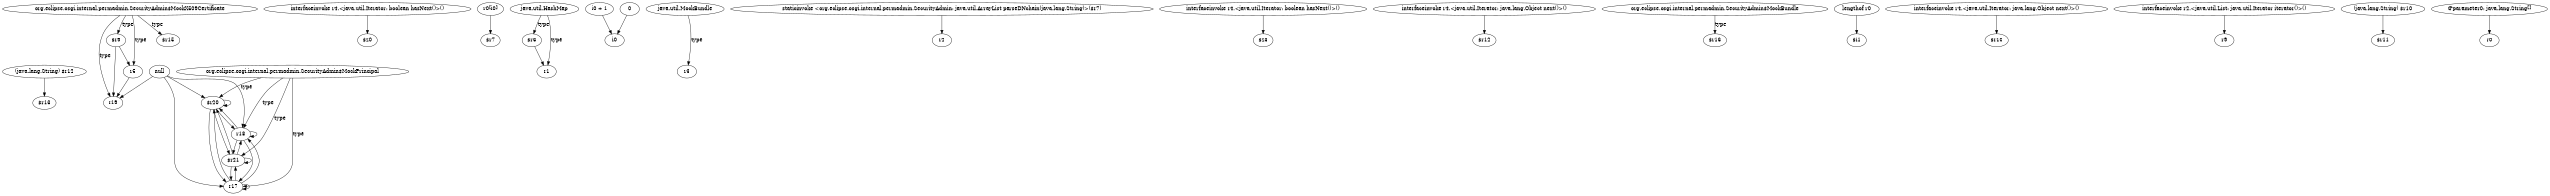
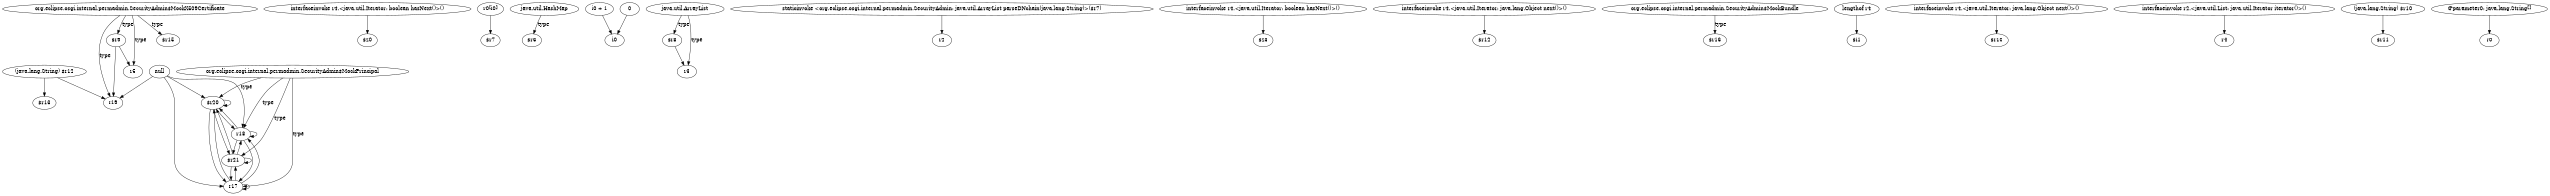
(685, 9) -> (685, 9)
(1857, 9) -> (1857, 9)
none -> (672, 40)
(2224, 40) -> (2224, 40)
(547, 72) -> none
(124, 86) -> (80, 88)
